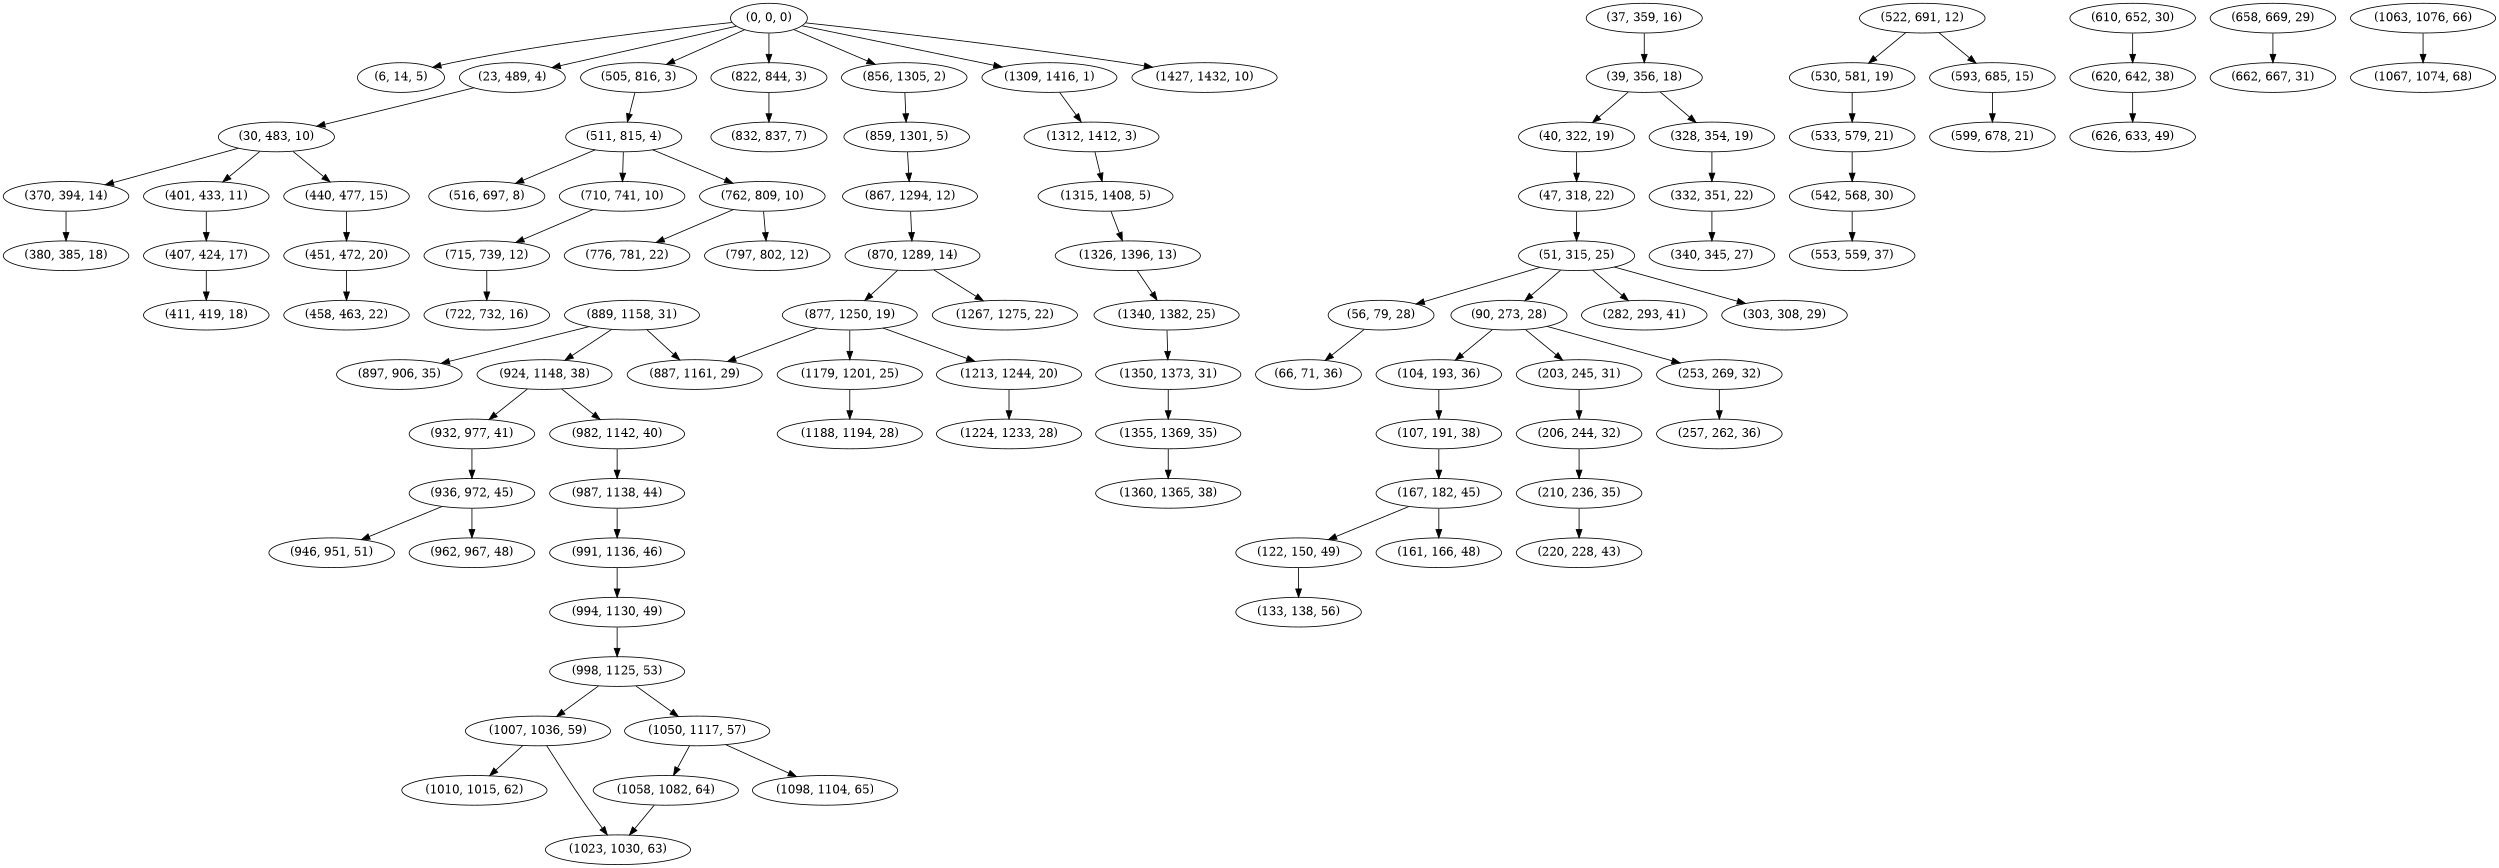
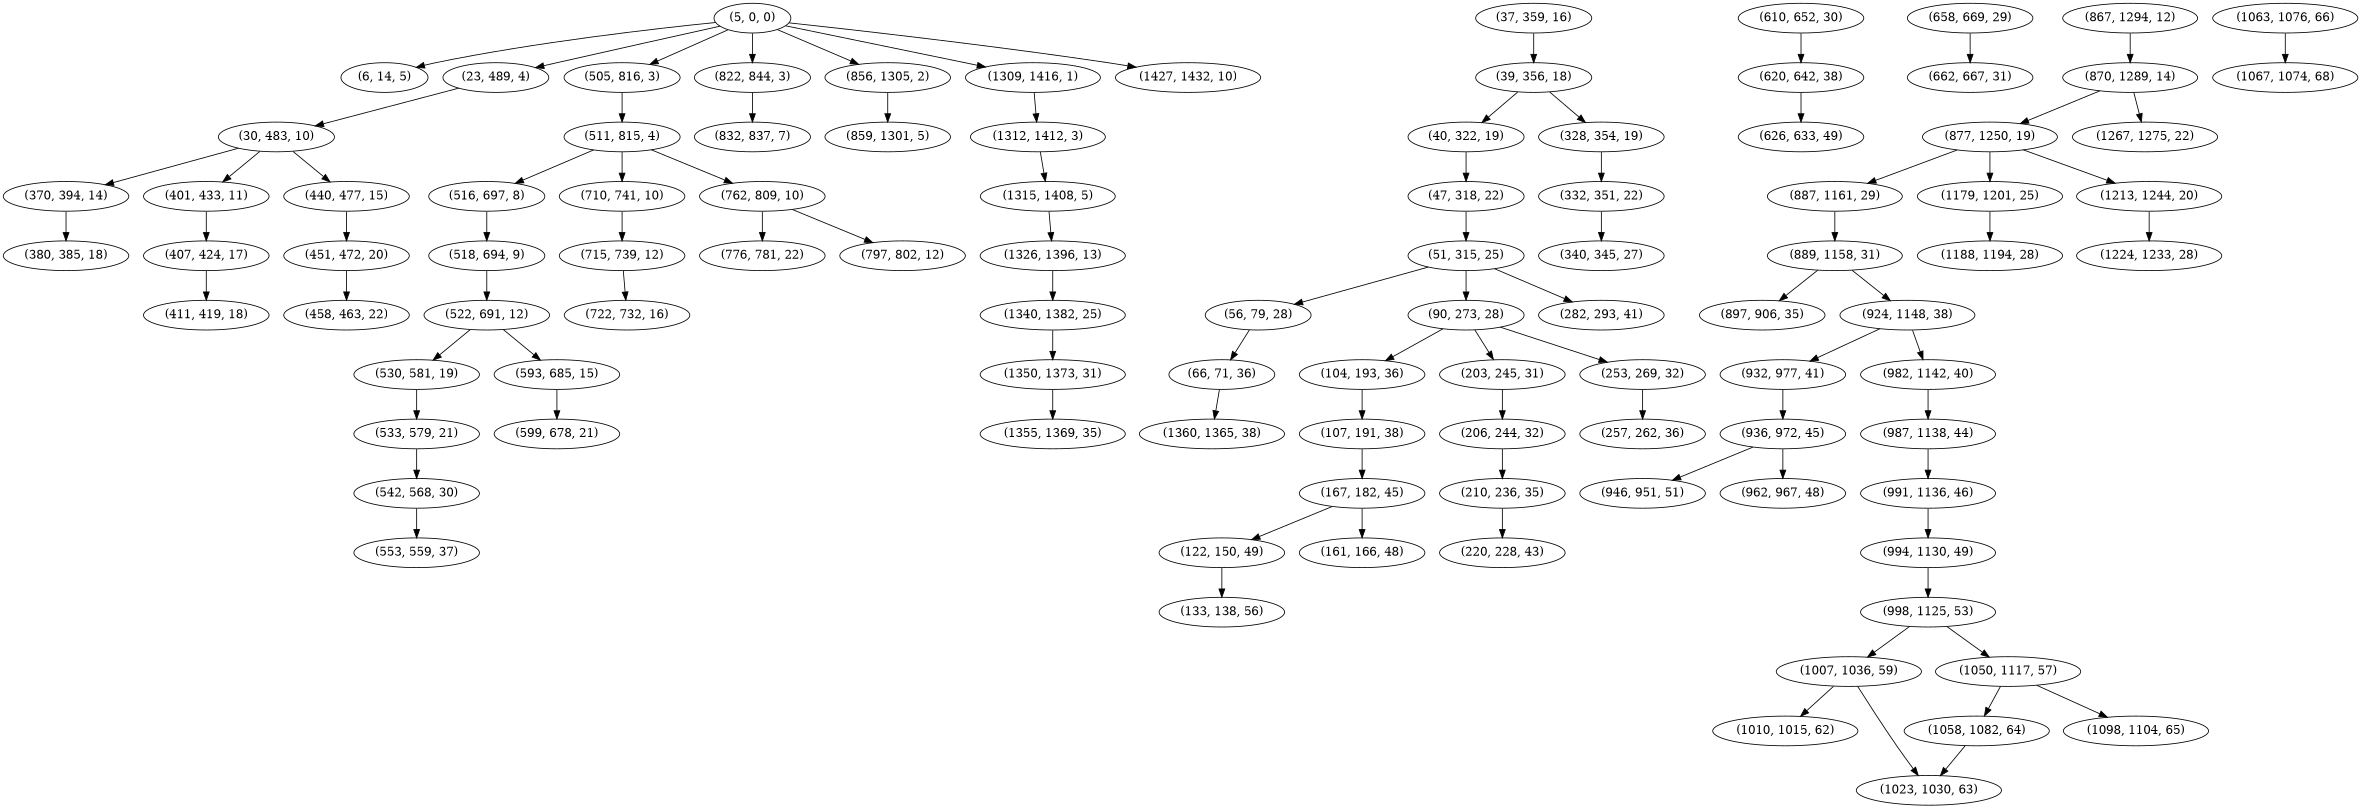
(769, 18) -> (752, 18)
(908, 163) -> none
none -> (487, 256)
(1784, 315) -> none
(660, 342) -> (1835, 222)
(1168, 460) -> (1218, 400)
